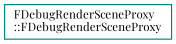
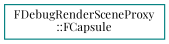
(88, 22) -> (85, 22)
